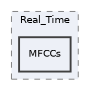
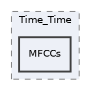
(45, 21) -> (45, 21)
